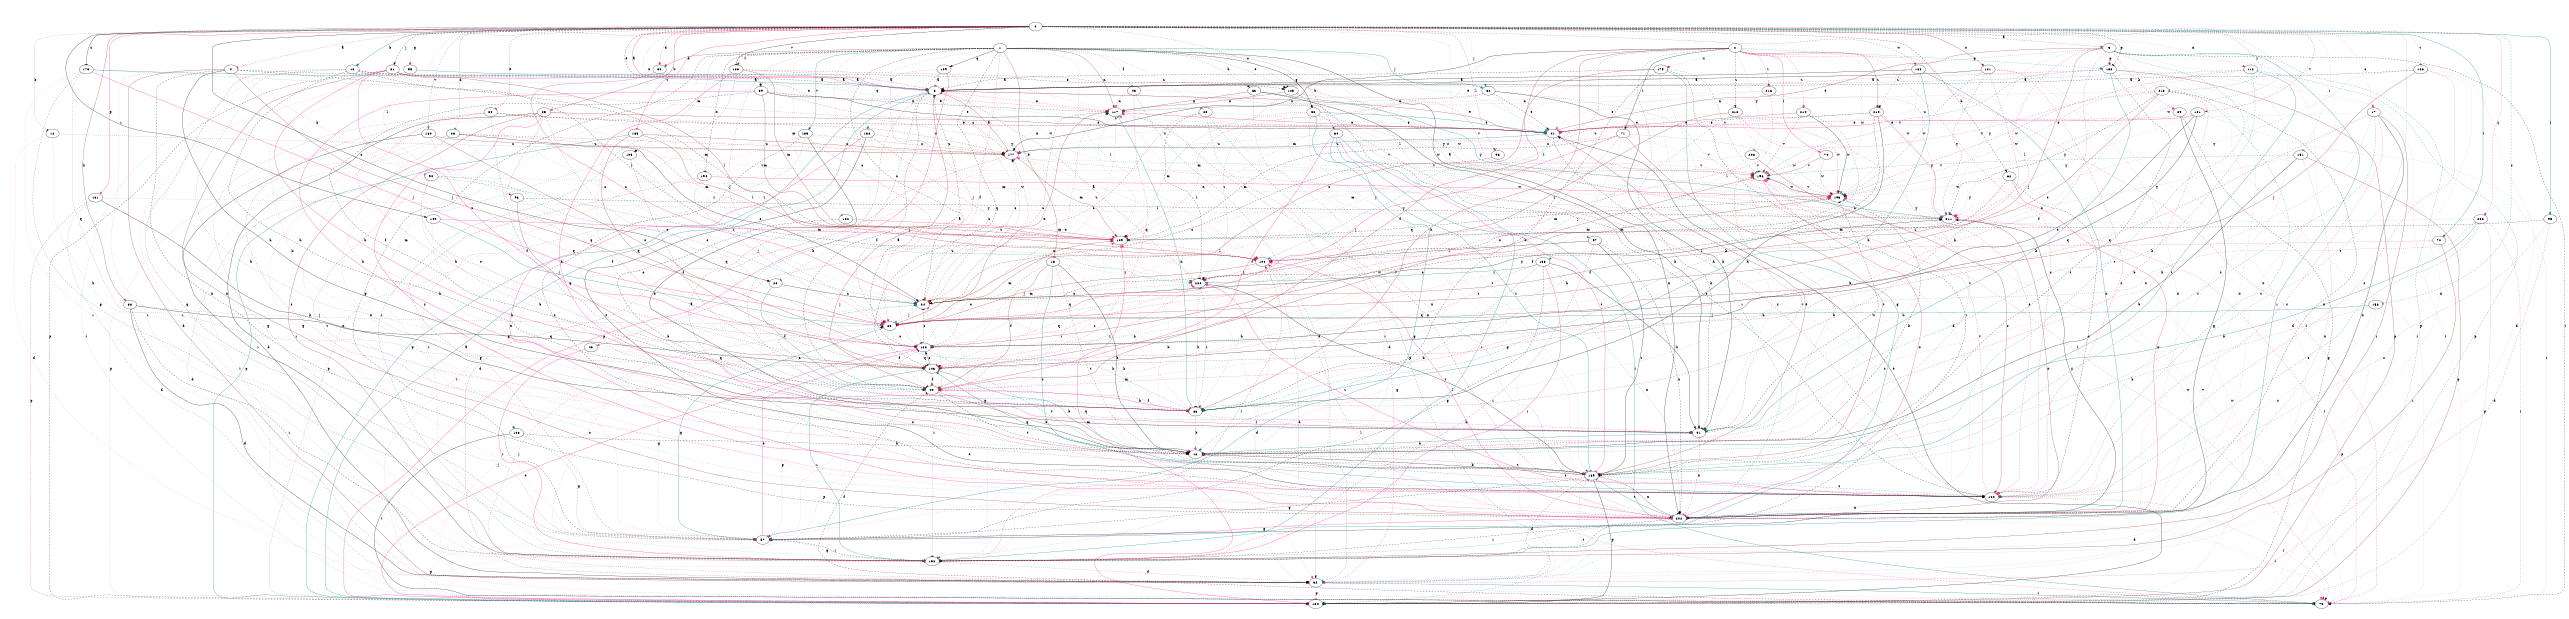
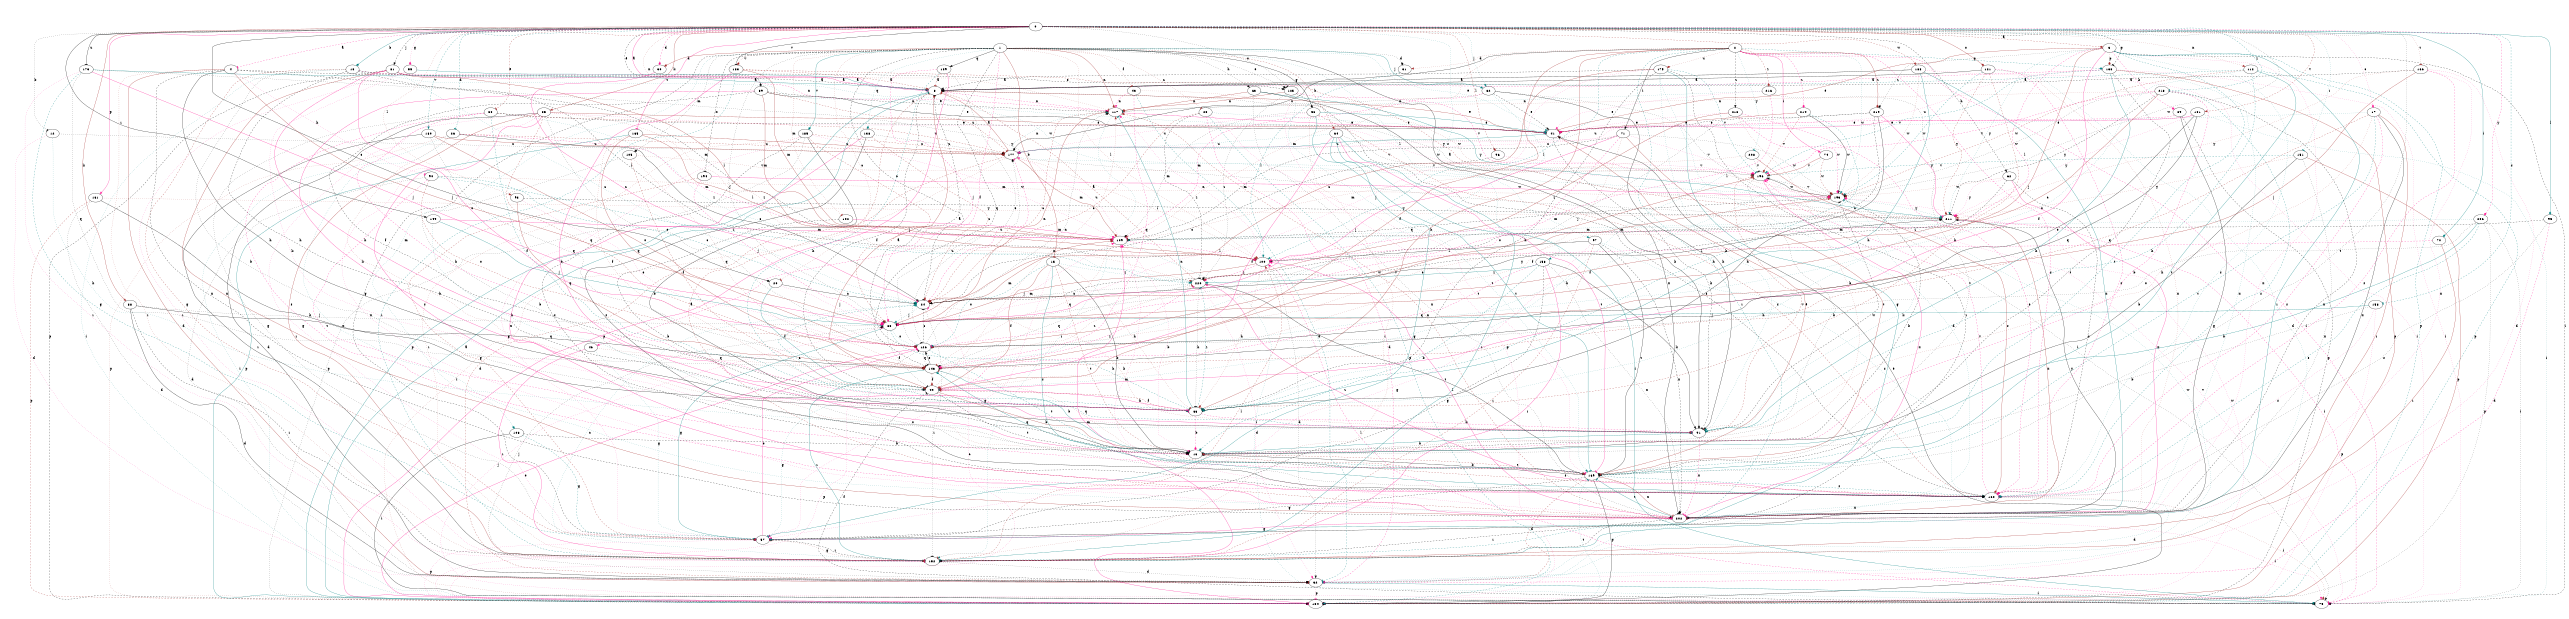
none -> (1405, 69)
(1623, 320) -> (1623, 320)
